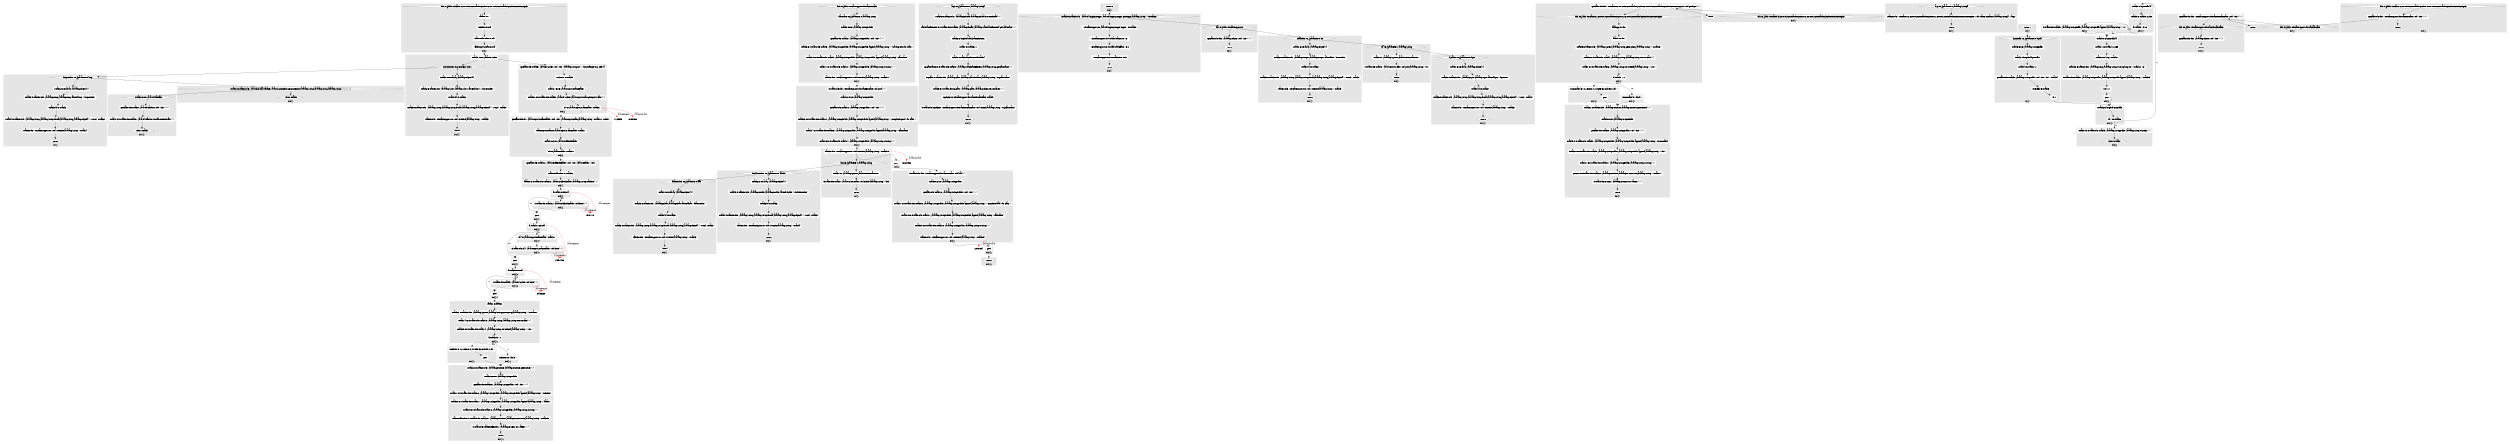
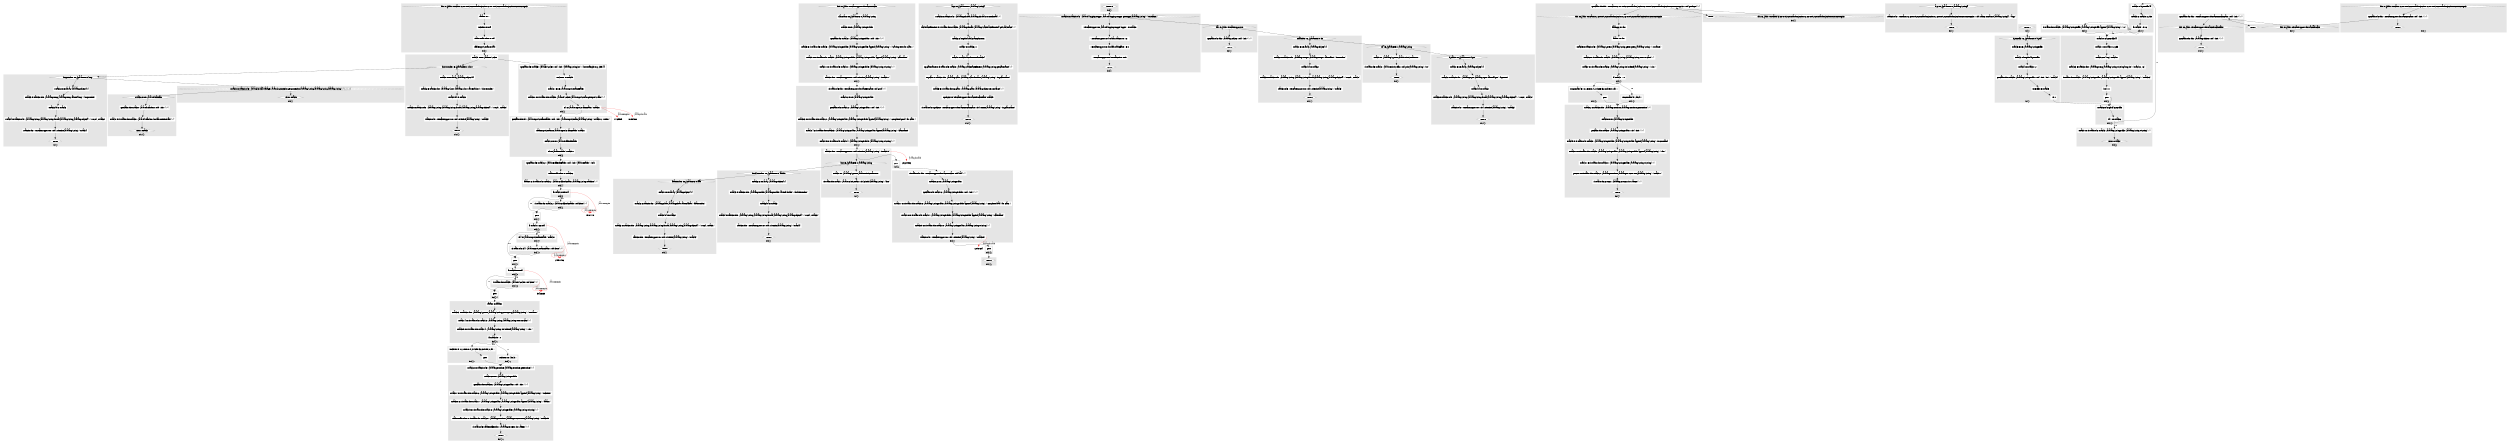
(484, 47) -> (484, 47)
(457, 67) -> (457, 67)
